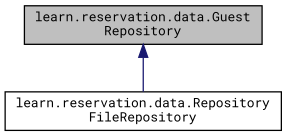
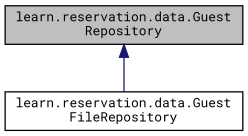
(143, 111) -> (124, 111)
